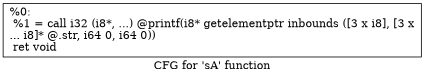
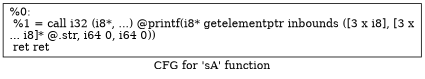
(33, 48) -> (30, 48)
